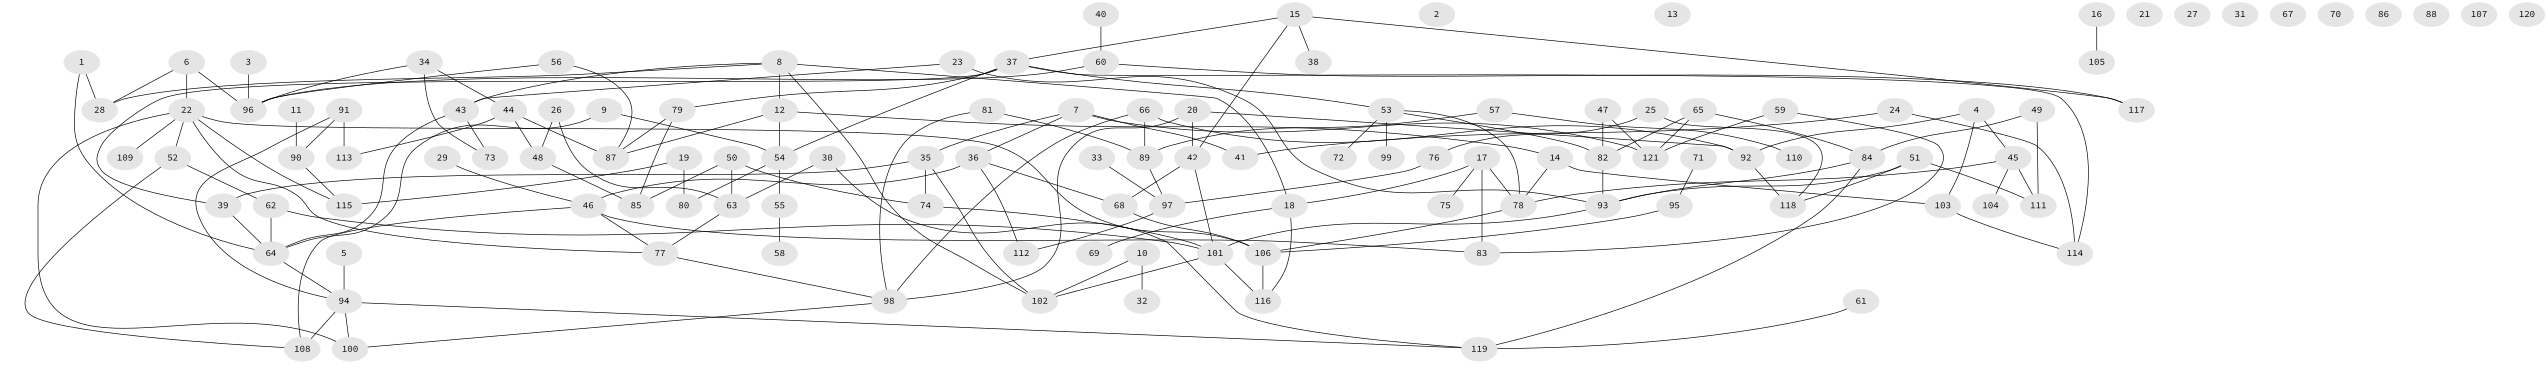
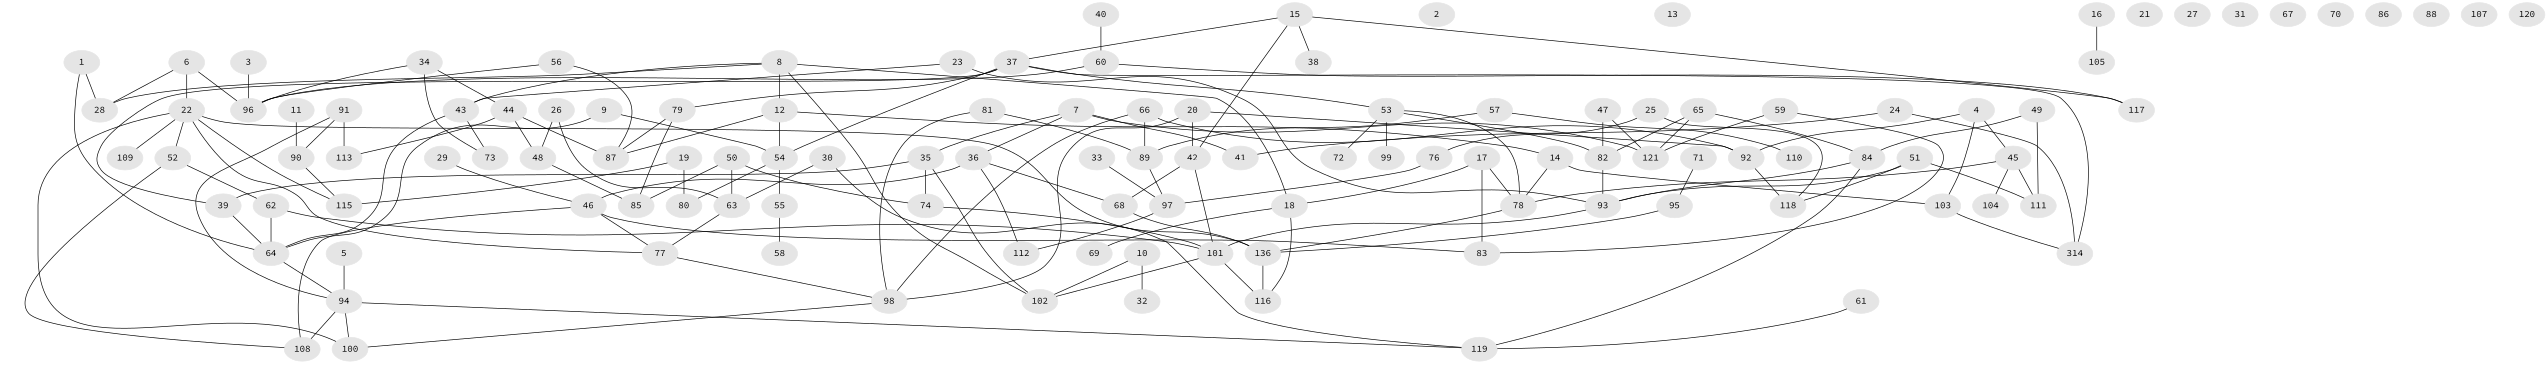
(1445, 206) -> none
(1263, 254) -> (1263, 254)
(2075, 254) -> (2075, 254)
